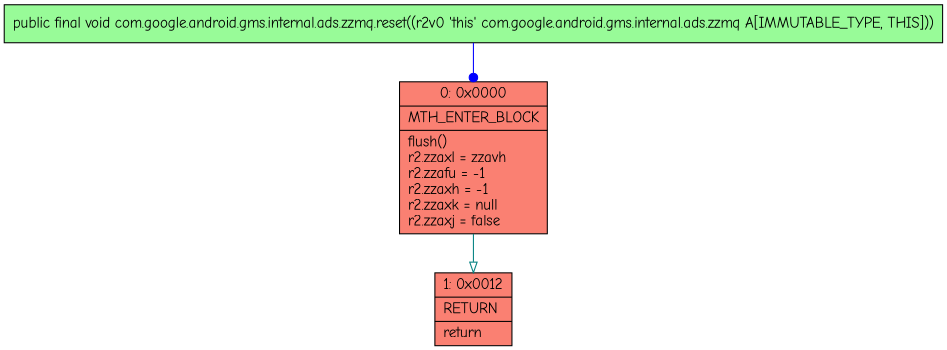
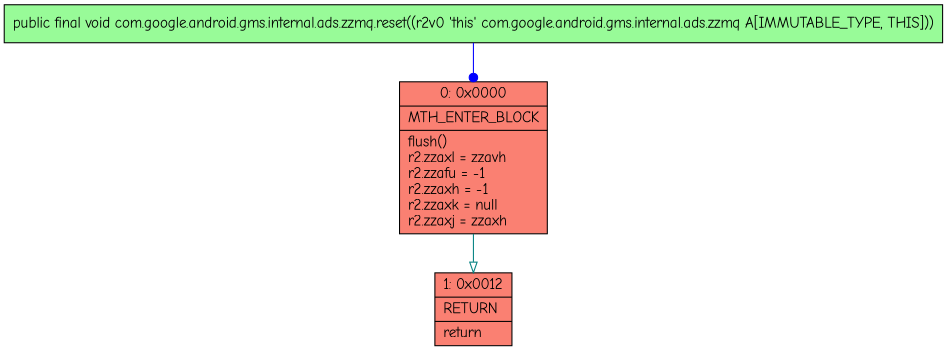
(454, 221) -> (458, 221)
